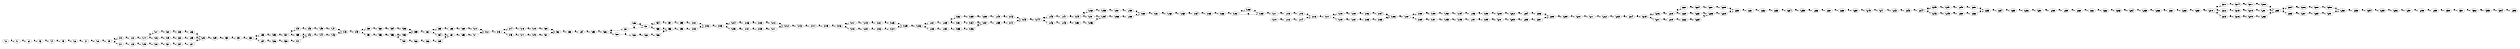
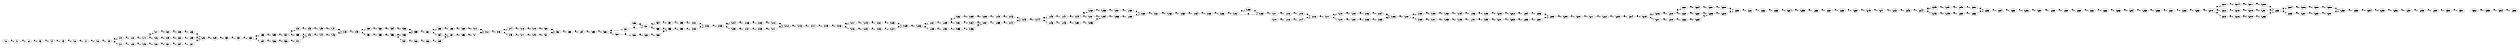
(2467, 11) -> none
